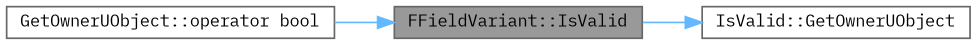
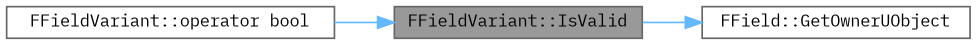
(171, 22) -> (171, 22)
(836, 22) -> (836, 22)
